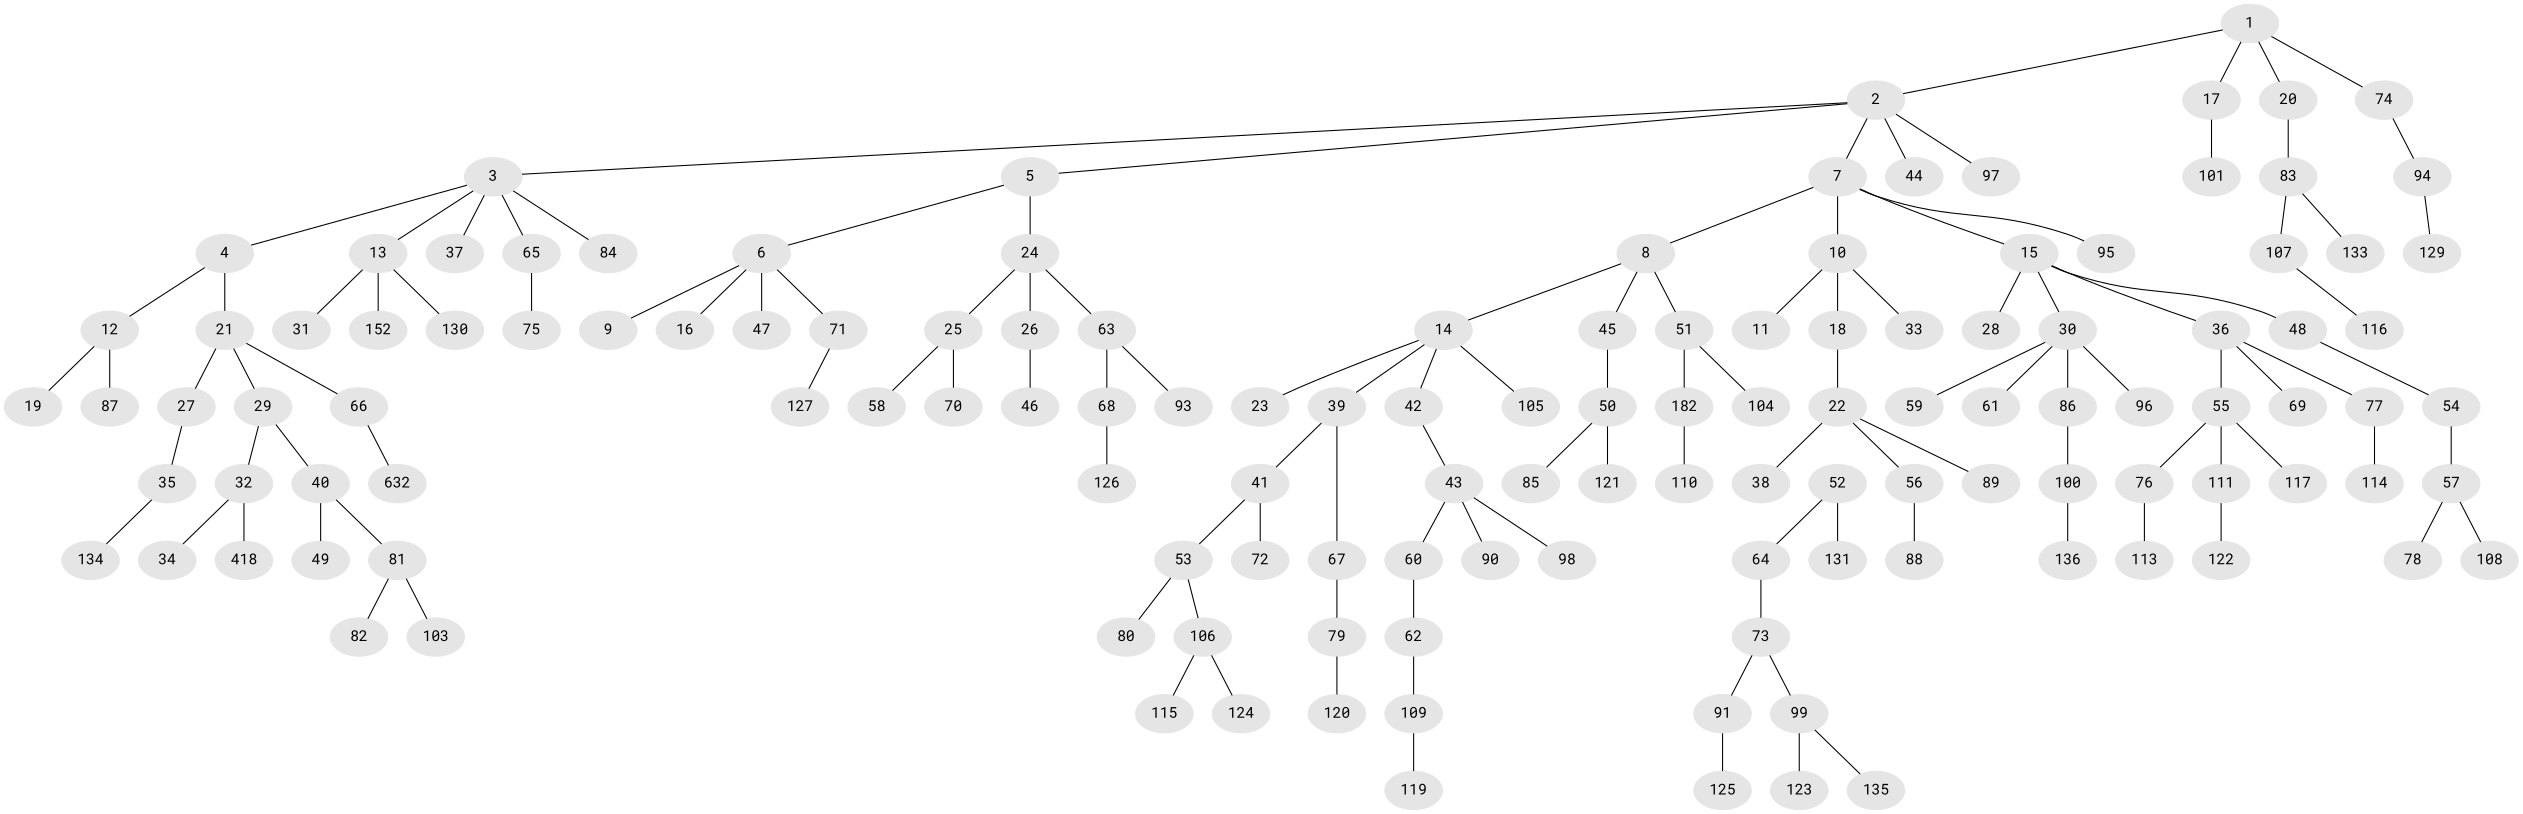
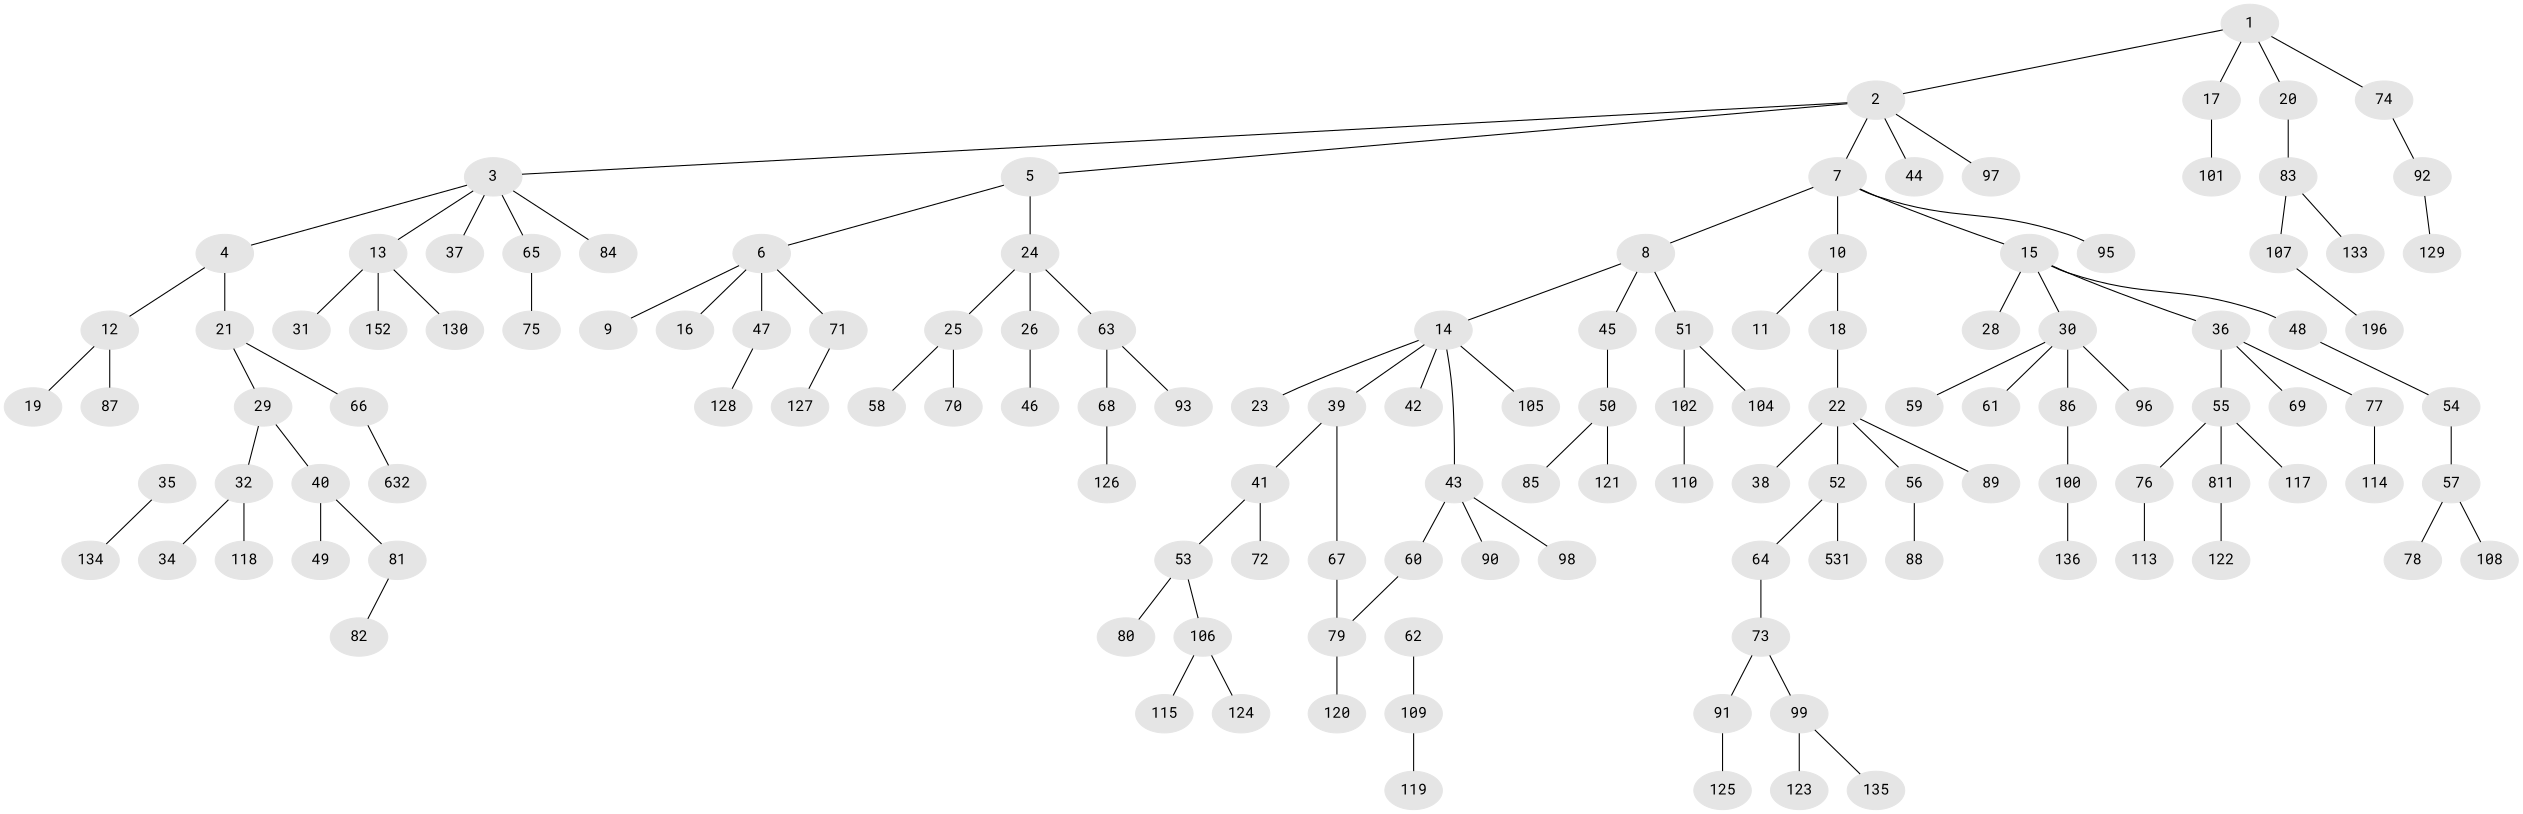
(2422, 177) -> (2422, 177)
(1914, 330) -> none
(2375, 330) -> (2375, 330)
(186, 407) -> none
none -> (723, 407)
(1684, 407) -> (1684, 407)
(1434, 445) -> (1453, 407)
none -> (1838, 445)
(2221, 484) -> (2221, 484)
(244, 560) -> (244, 560)
(1838, 560) -> (1838, 560)
(1414, 599) -> (1375, 599)
(436, 637) -> none
